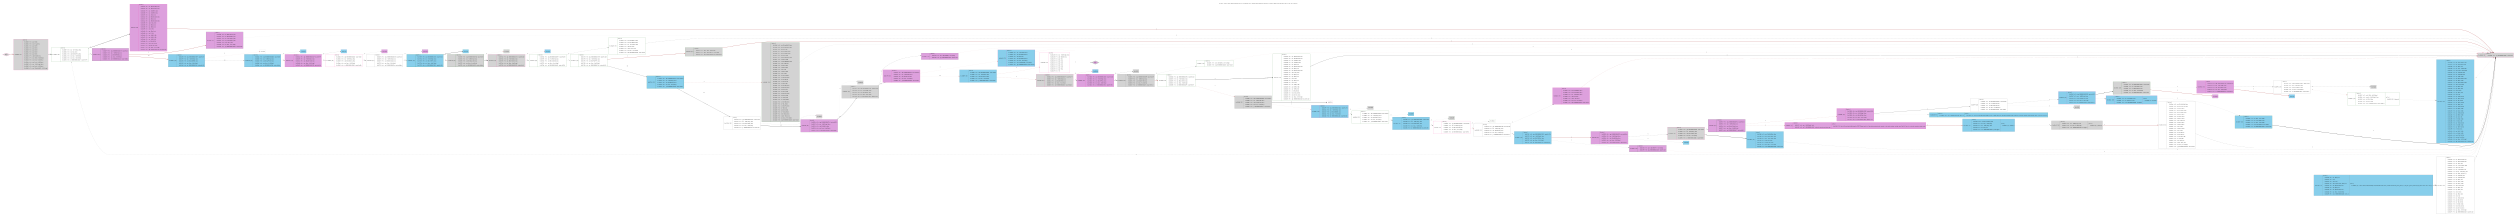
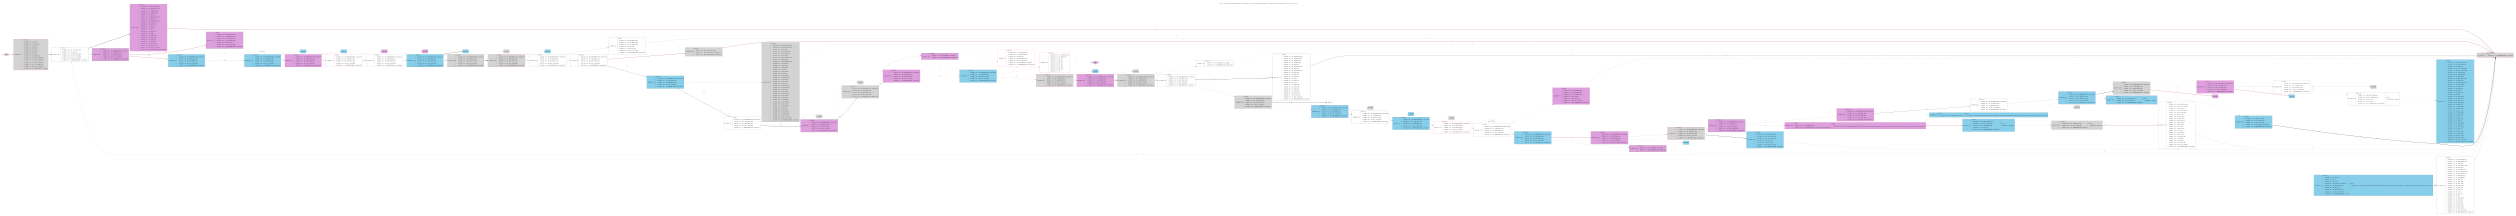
(1016, 58) -> (1016, 58)
